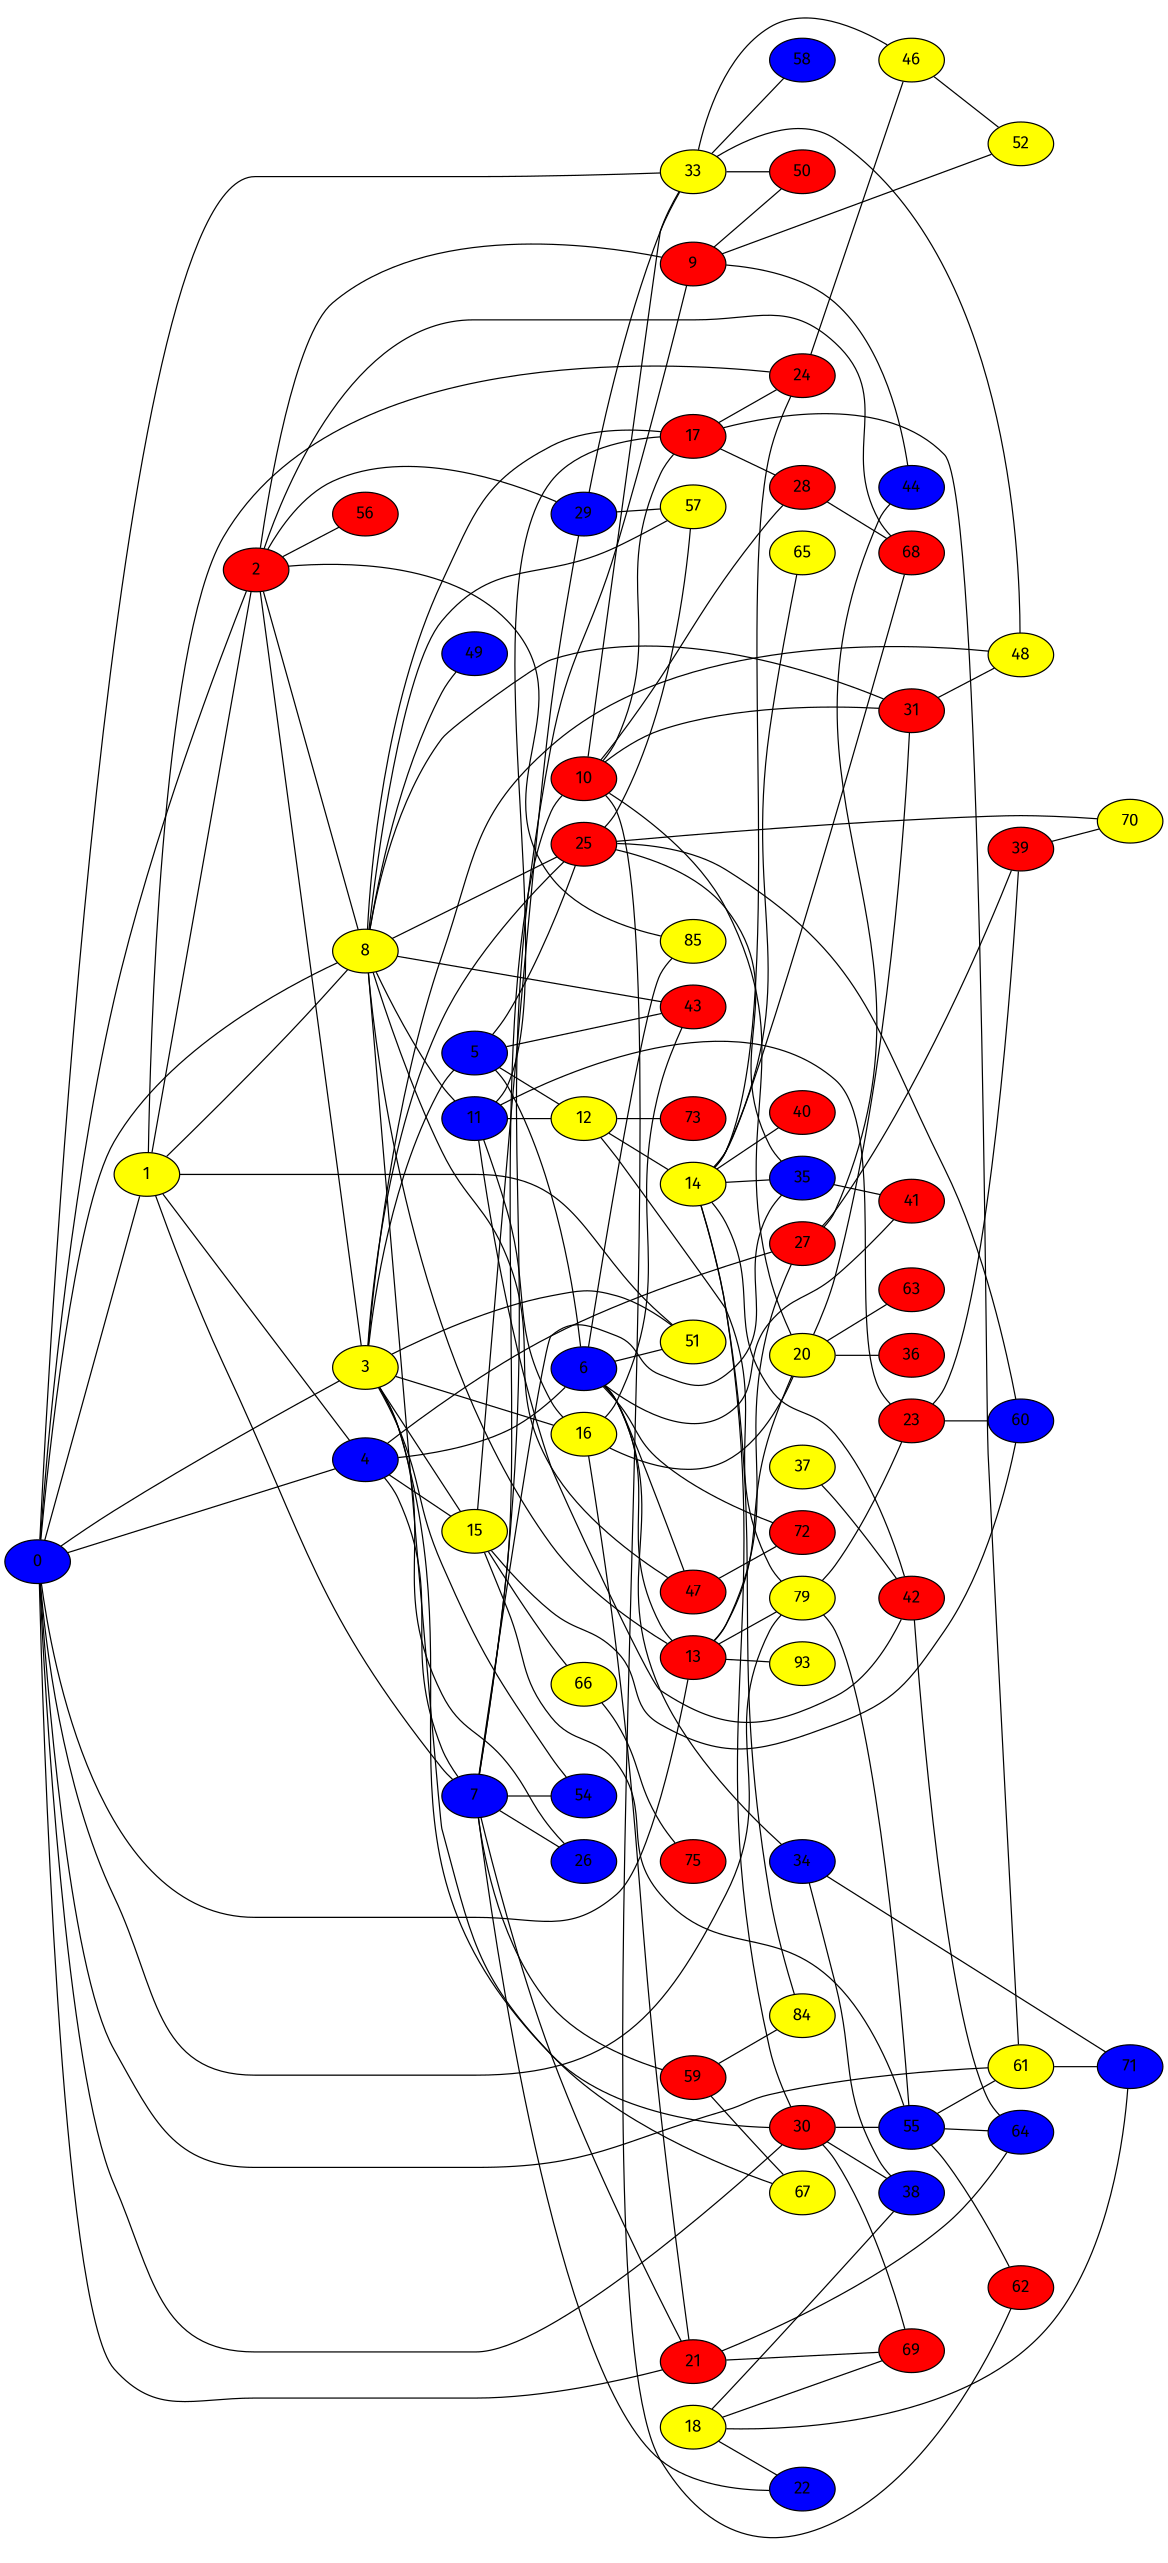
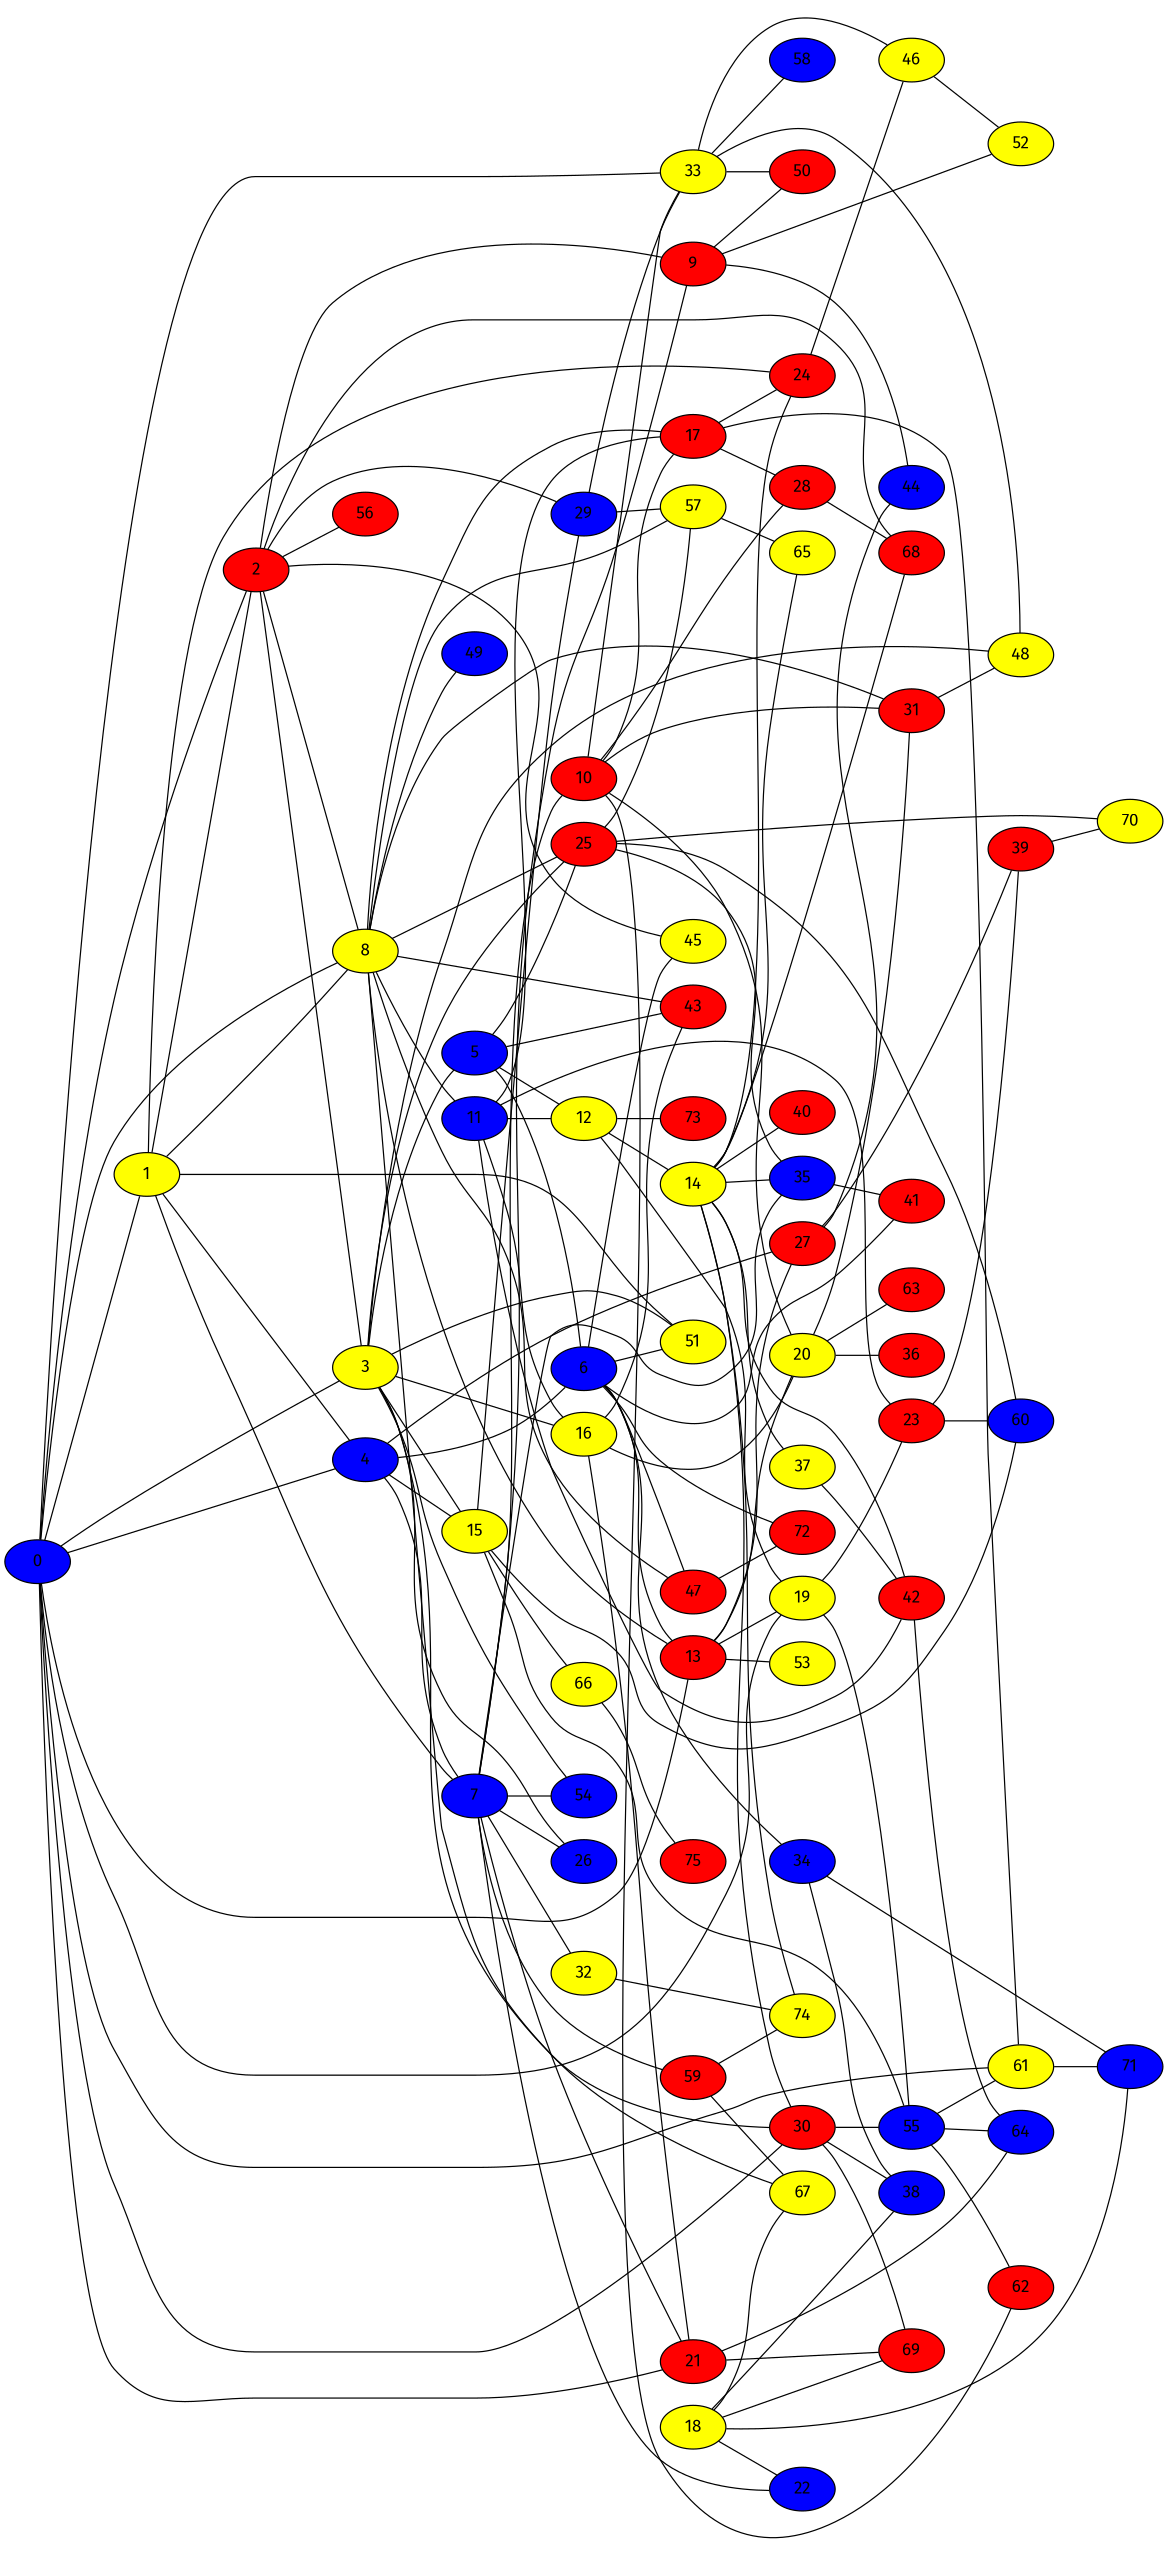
none -> (748, 530)
(693, 941) -> (693, 941)
none -> (748, 1326)
(802, 1598) -> (802, 1598)
(802, 1664) -> (802, 1664)
none -> (584, 1973)
(802, 2016) -> (802, 2016)
none -> (749, 2311)
